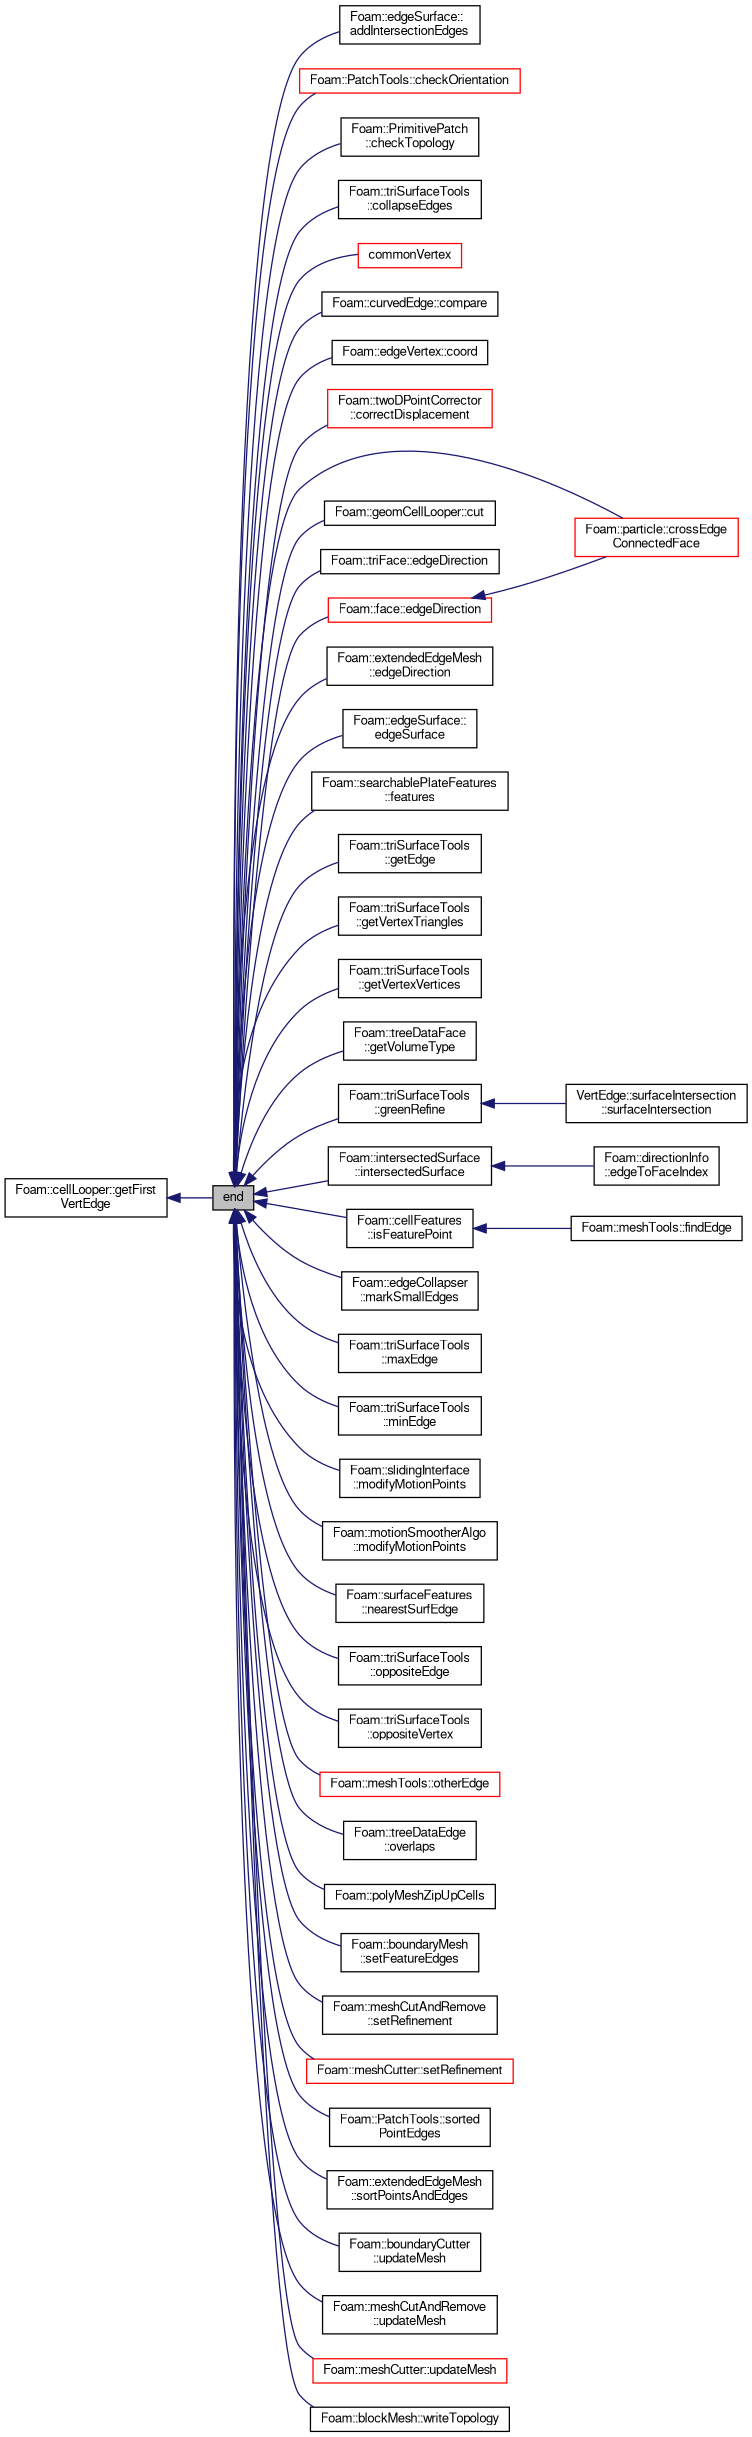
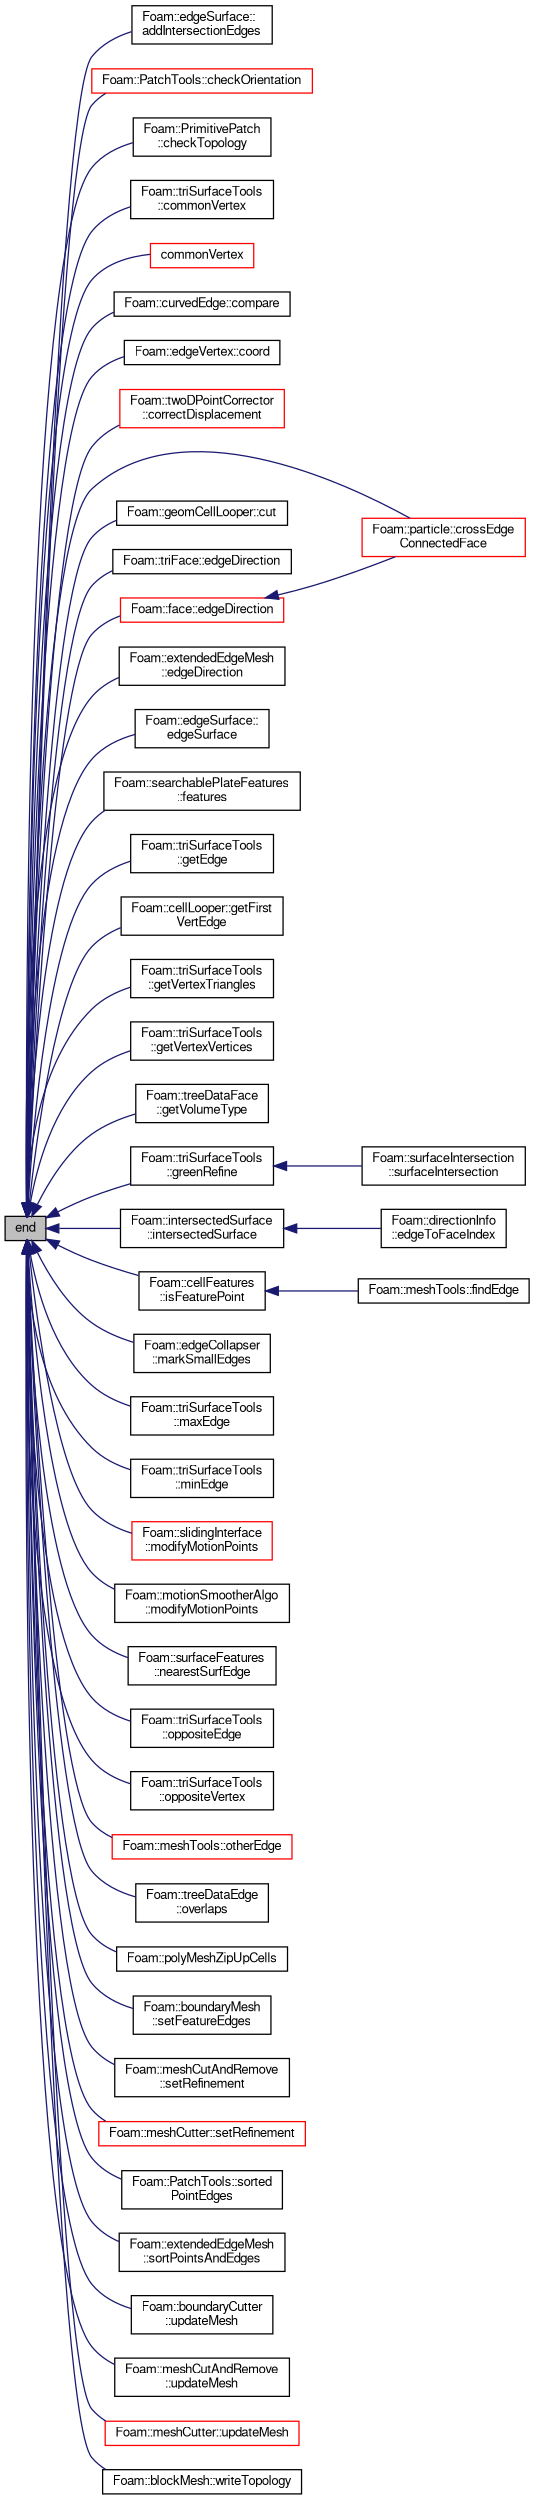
(410, 200) -> (202, 200)
(657, 1104) -> (444, 1166)
(197, 1198) -> (54, 1047)
(410, 1478) -> (202, 1541)
